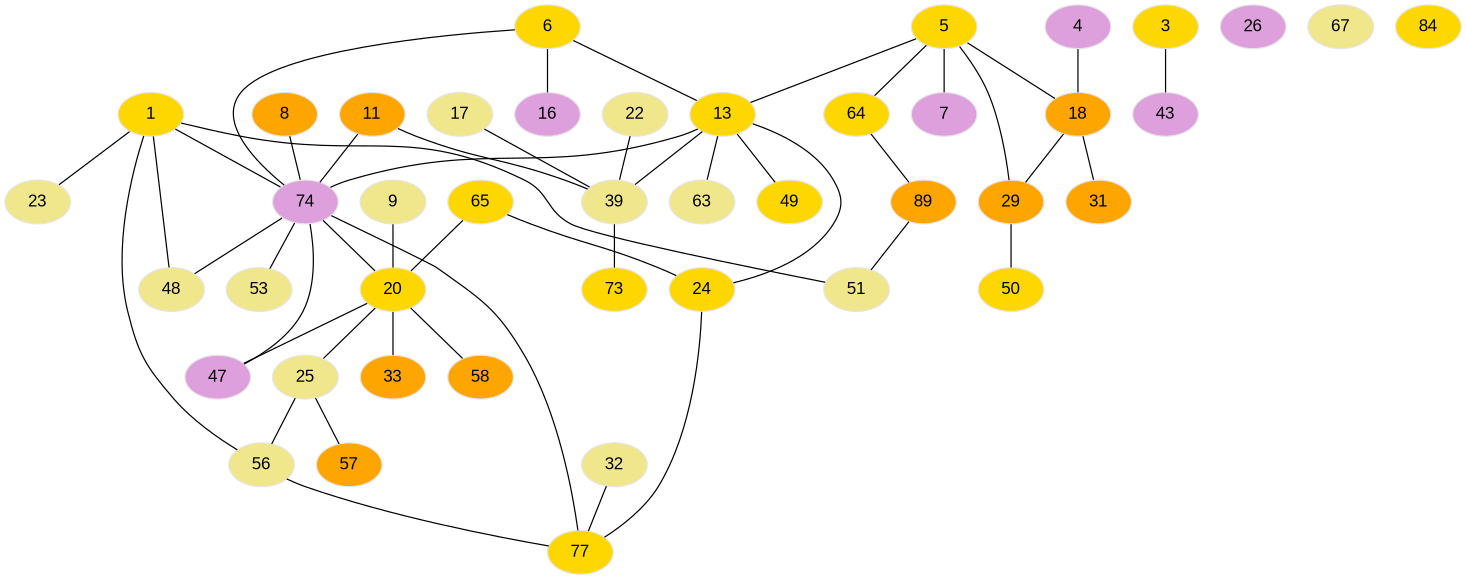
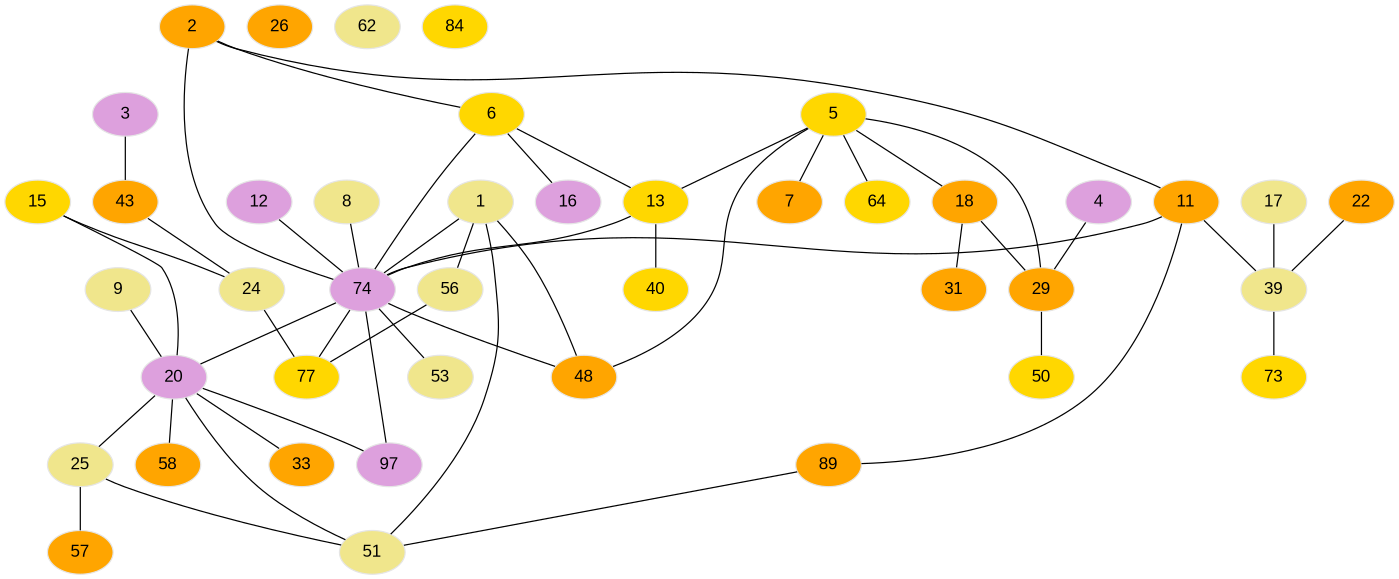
none -> (192, 27)
(1166, 27) -> (125, 114)
(1253, 27) -> (280, 27)
(1341, 27) -> (367, 27)
(1078, 71) -> (1070, 246)
(151, 114) -> (481, 202)
(285, 114) -> (347, 202)
(635, 114) -> (1361, 202)
(944, 114) -> (790, 202)
(1166, 114) -> (125, 202)
(669, 158) -> none
(890, 158) -> (1071, 408)
(38, 202) -> none
none -> (259, 202)
(481, 202) -> (38, 202)
(702, 202) -> none
(790, 202) -> (656, 290)
(839, 211) -> (189, 246)
none -> (723, 257)
(172, 290) -> (584, 377)
(393, 290) -> (174, 377)
(702, 290) -> (252, 290)
(218, 377) -> (389, 465)
(283, 421) -> (222, 517)
(614, 465) -> none
none -> (253, 483)
